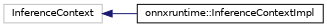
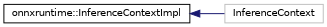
(125, 14) -> (212, 14)
